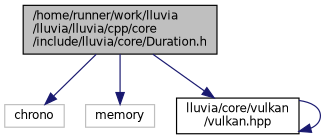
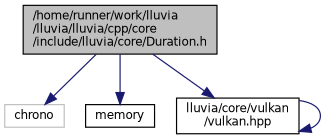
(120, 116) -> (120, 116)
